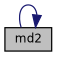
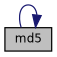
(28, 39) -> (28, 39)
